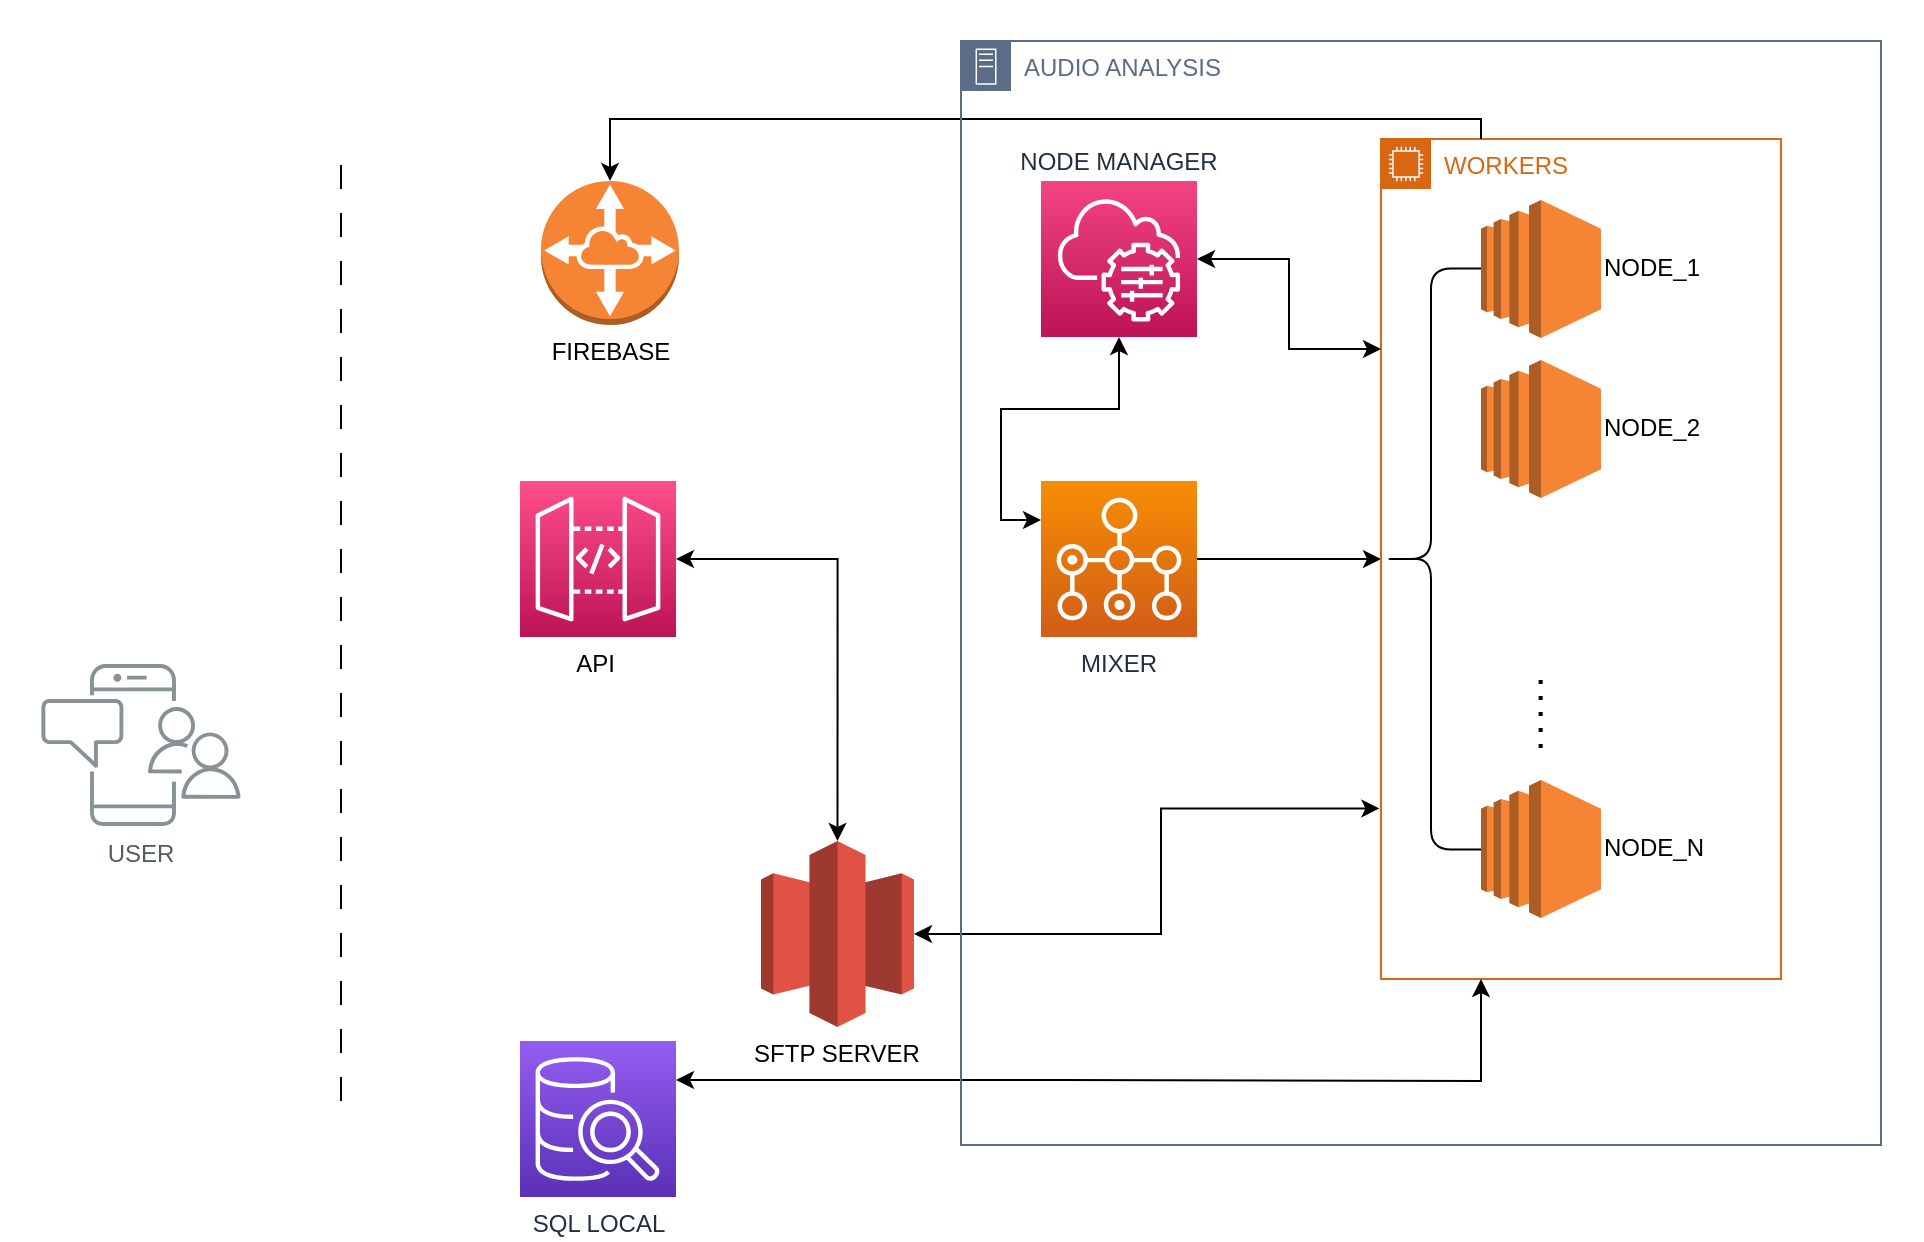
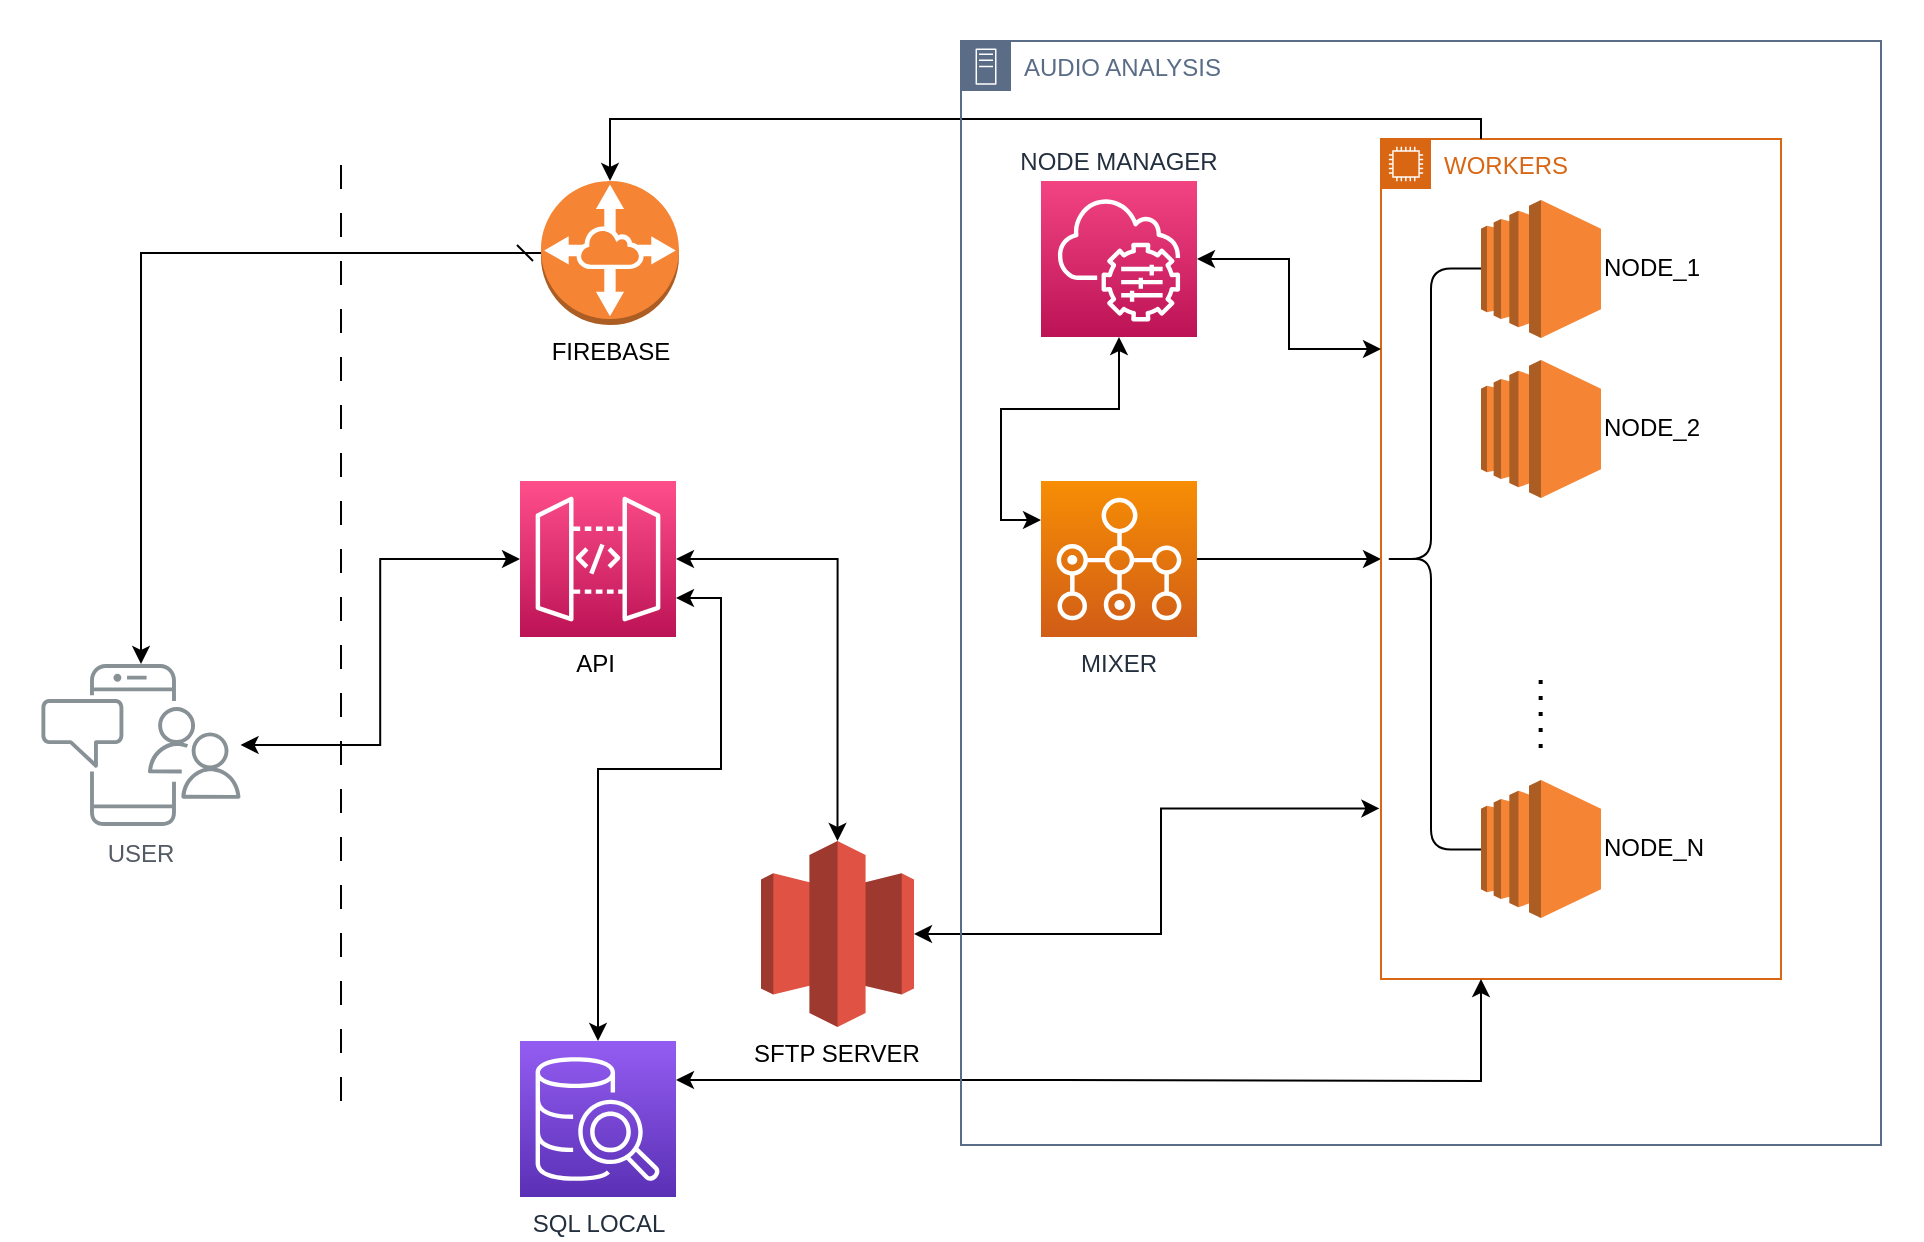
none -> (142, 253)
none -> (380, 652)
none -> (632, 769)
